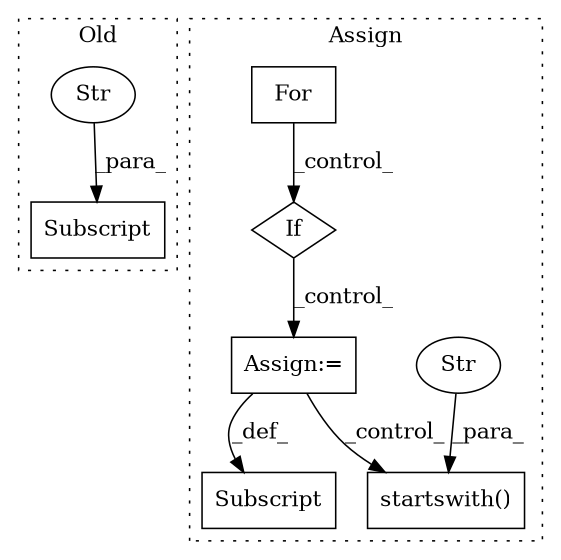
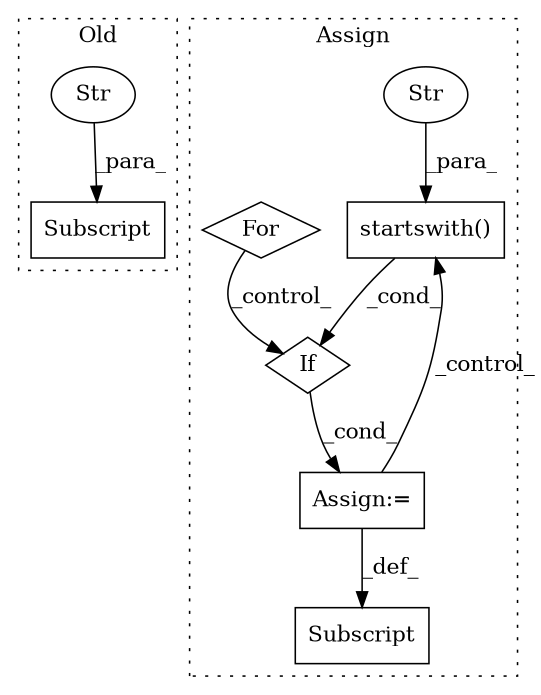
(294, 95) -> (261, 230)
none -> (360, 293)
(343, 298) -> (361, 433)
